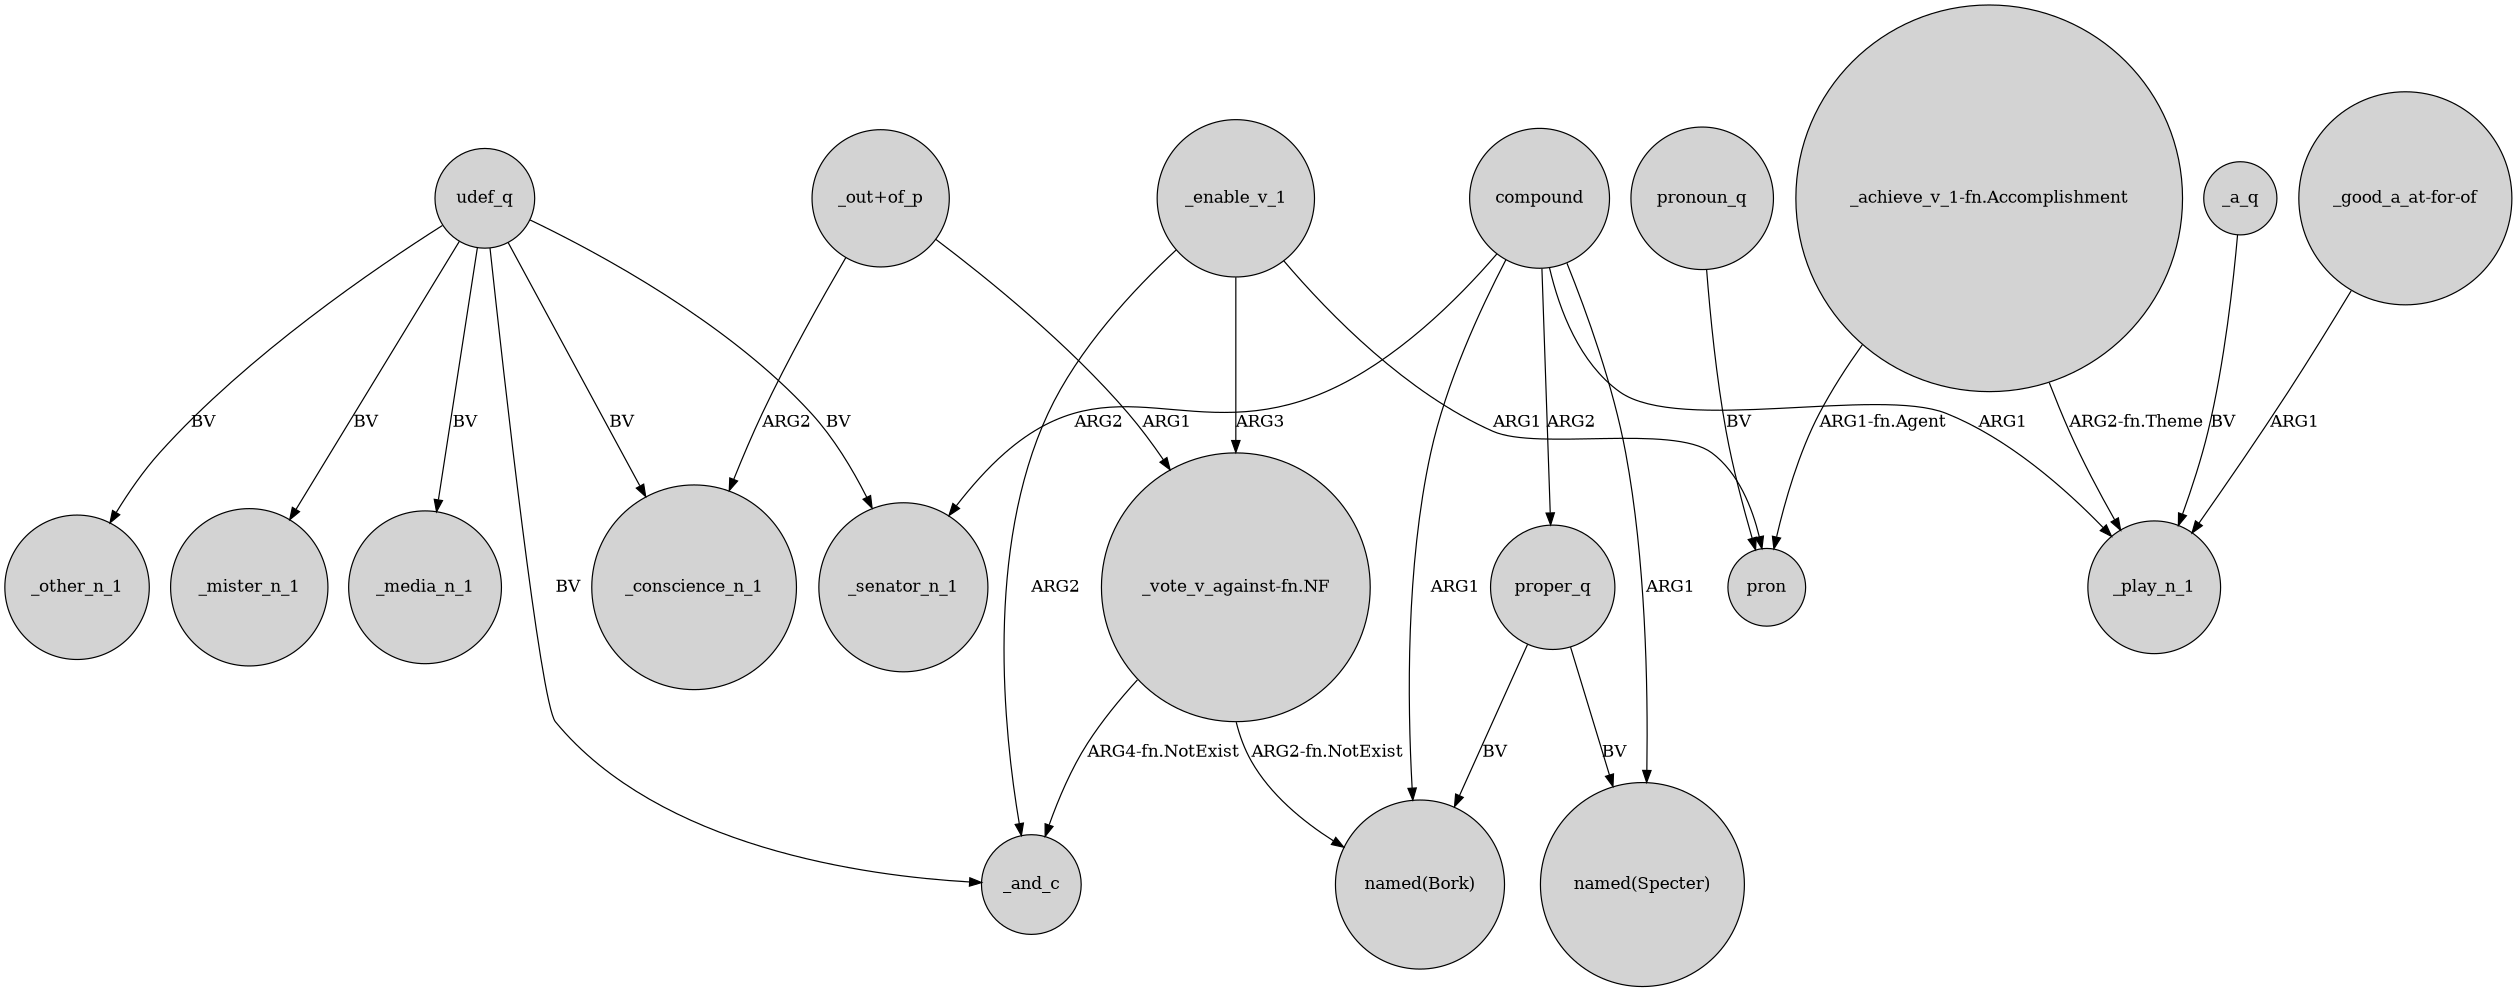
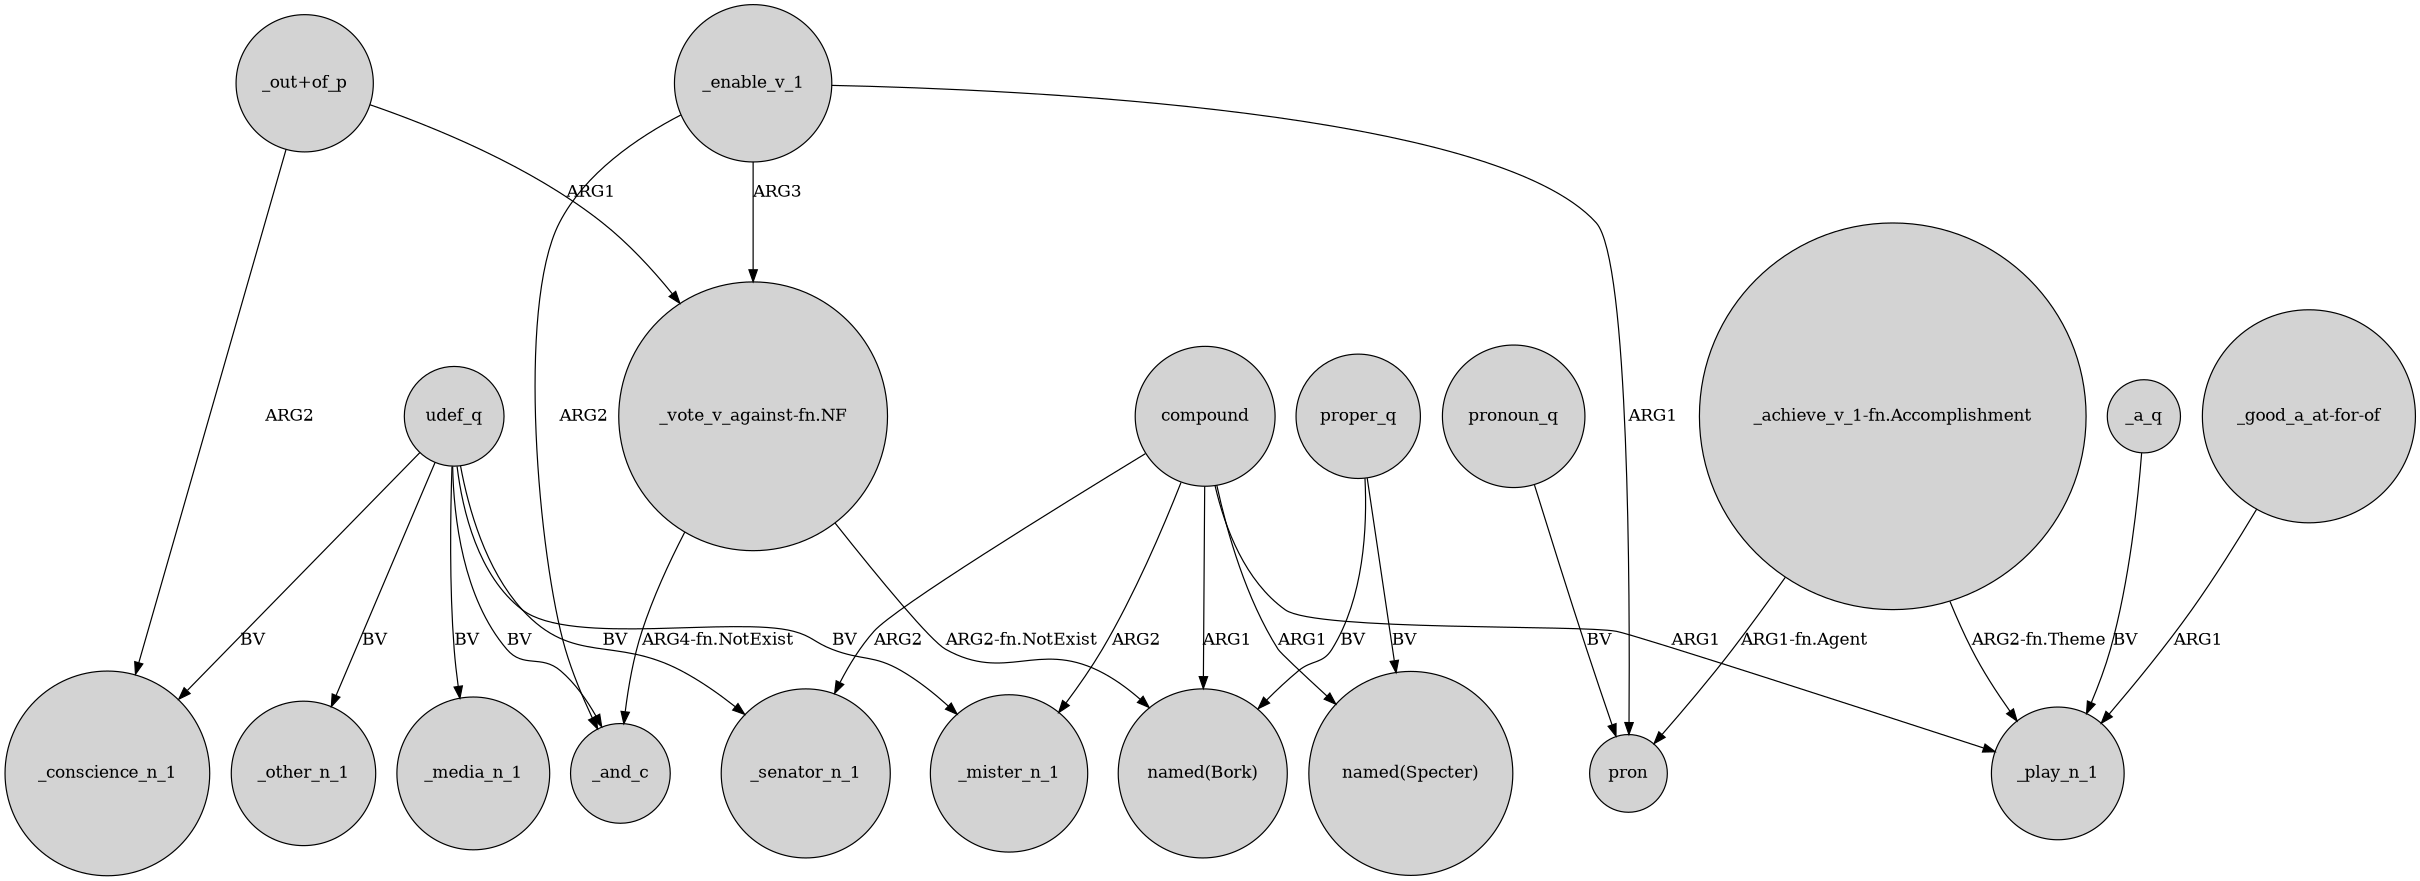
(1546, 391) -> (1131, 596)
